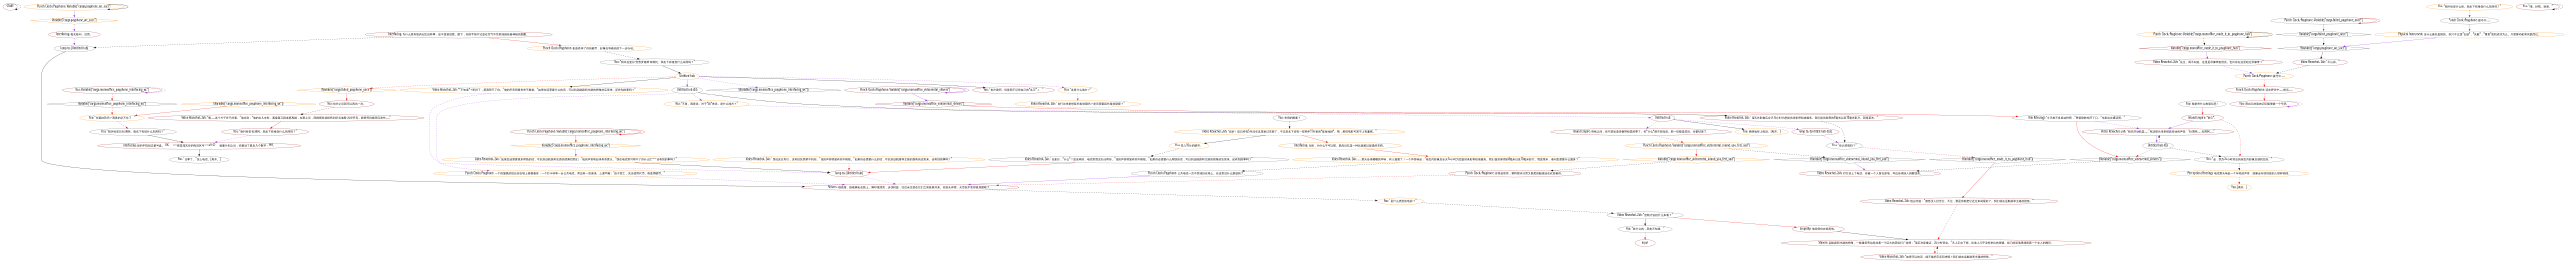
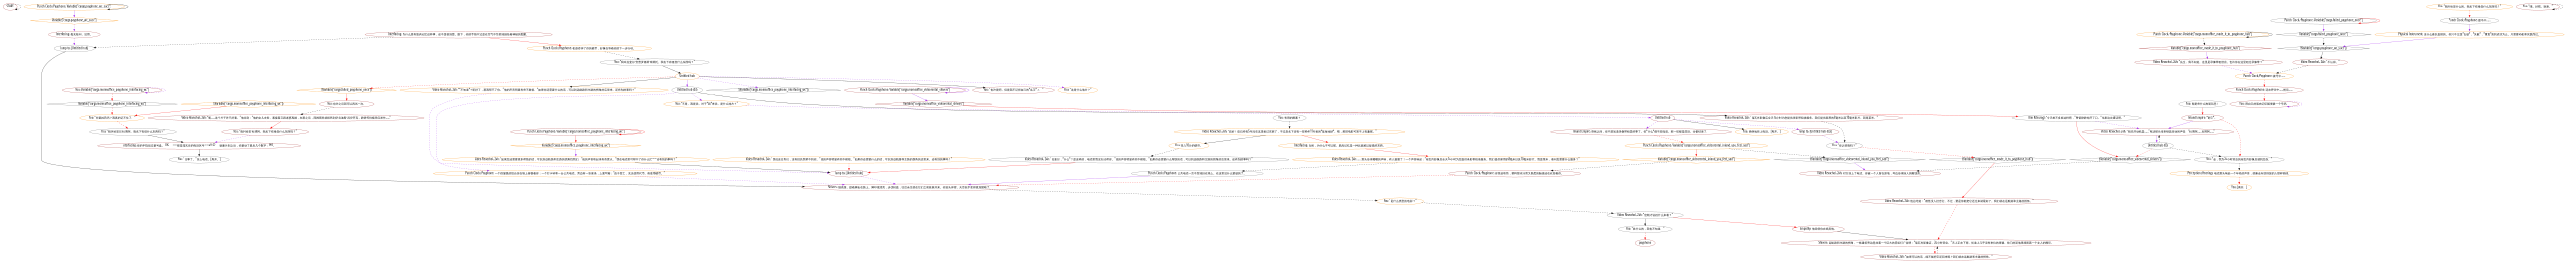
(1078, 104) -> none
(1645, 243) -> (1645, 243)
